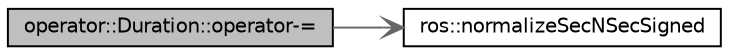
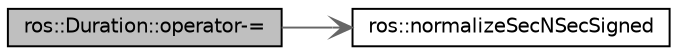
(170, 28) -> (145, 28)
